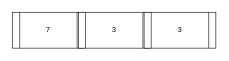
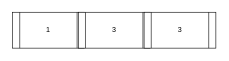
(48, 30) -> (48, 30)
